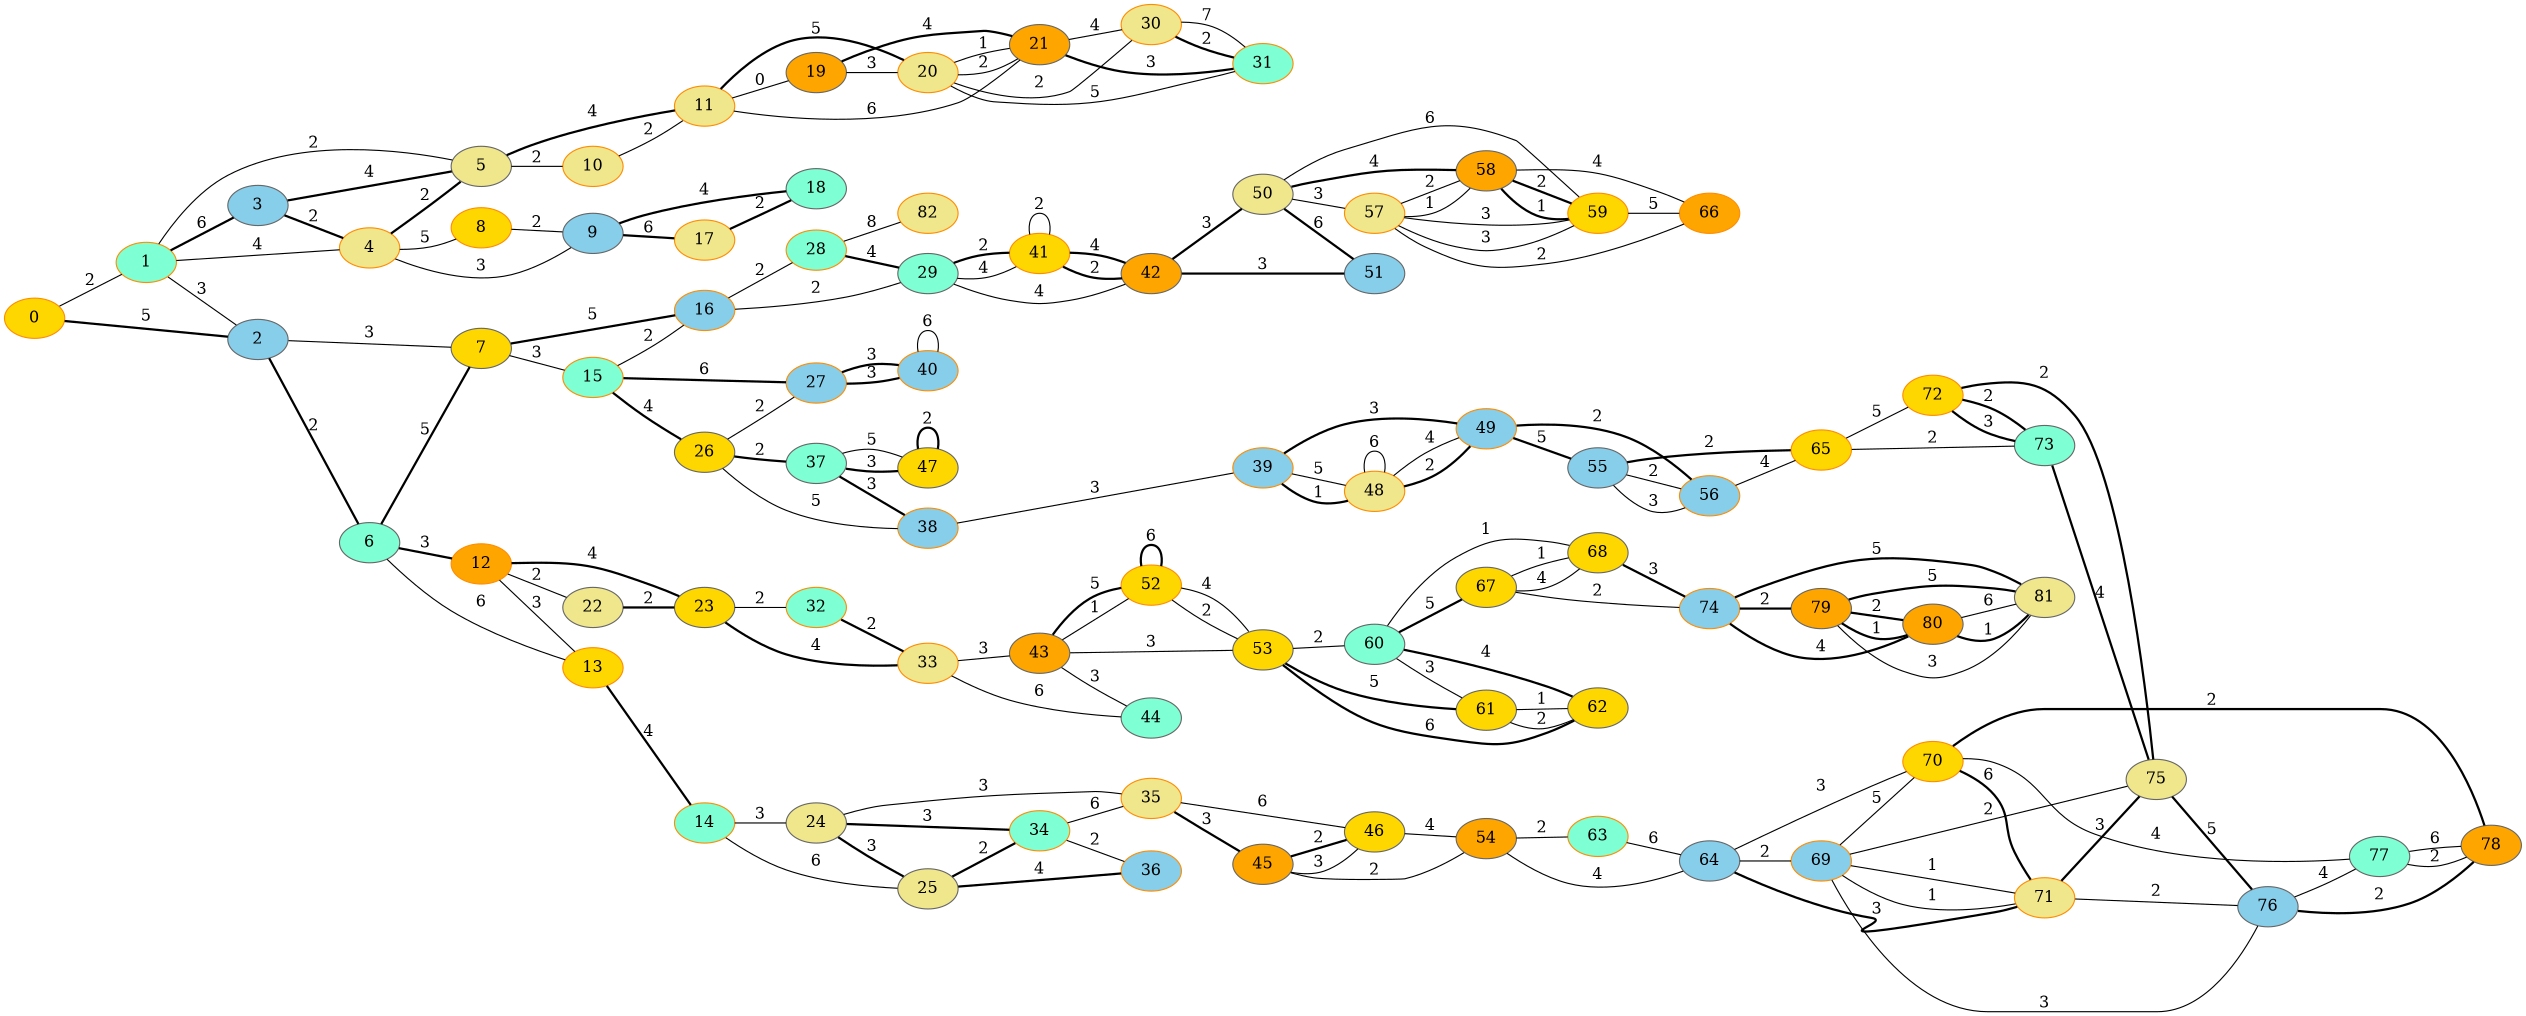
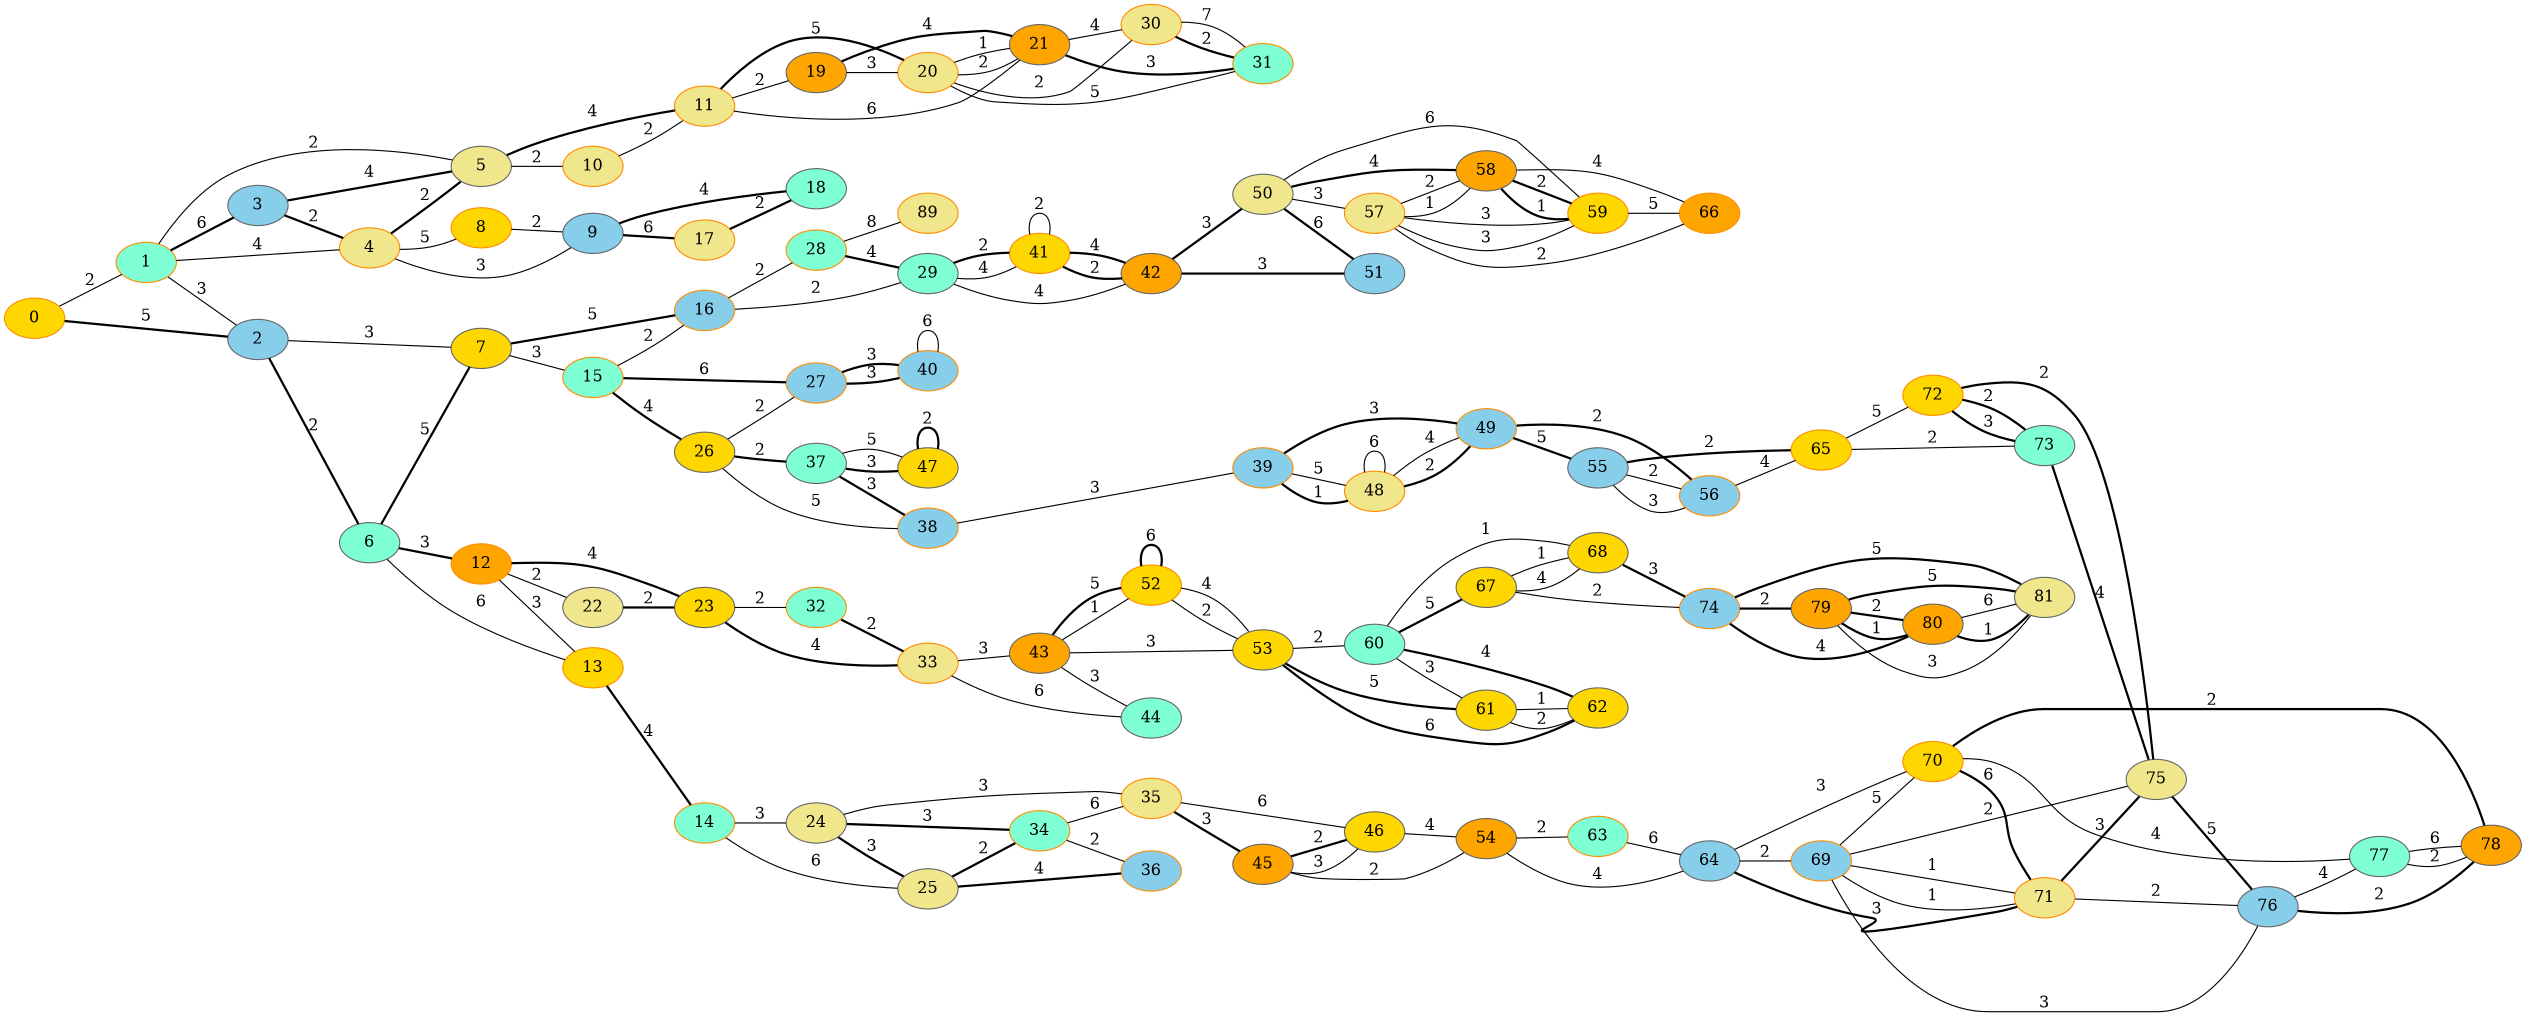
(760, 81) -> (760, 81)
(928, 213) -> (928, 213)
